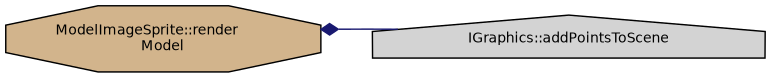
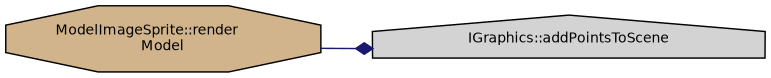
(368, 29) -> (338, 48)
